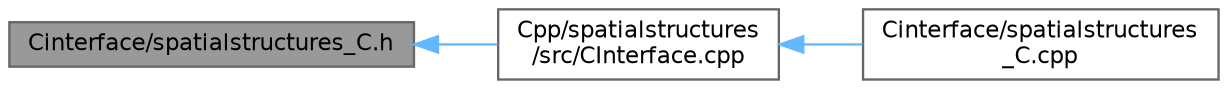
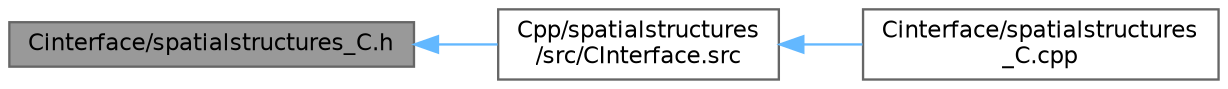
(639, 44) -> (639, 44)
